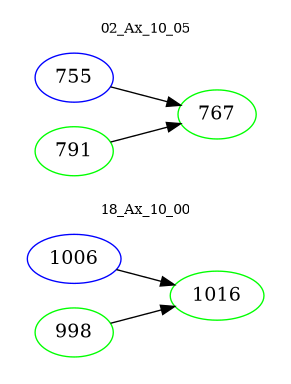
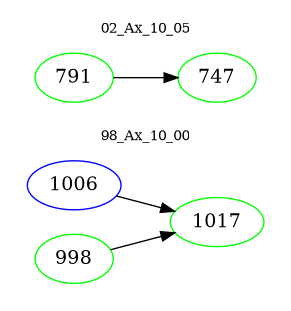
(74, 78) -> none
(217, 114) -> (217, 78)
(146, 211) -> (146, 137)
(217, 296) -> (217, 222)
